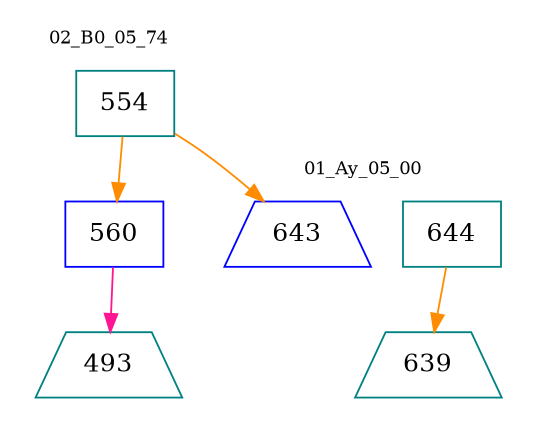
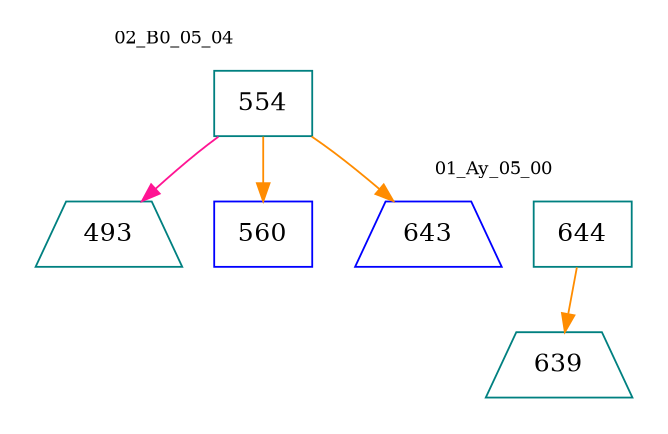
(109, 39) -> (174, 39)
(112, 291) -> (186, 162)
